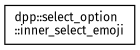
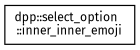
(70, 25) -> (70, 25)
